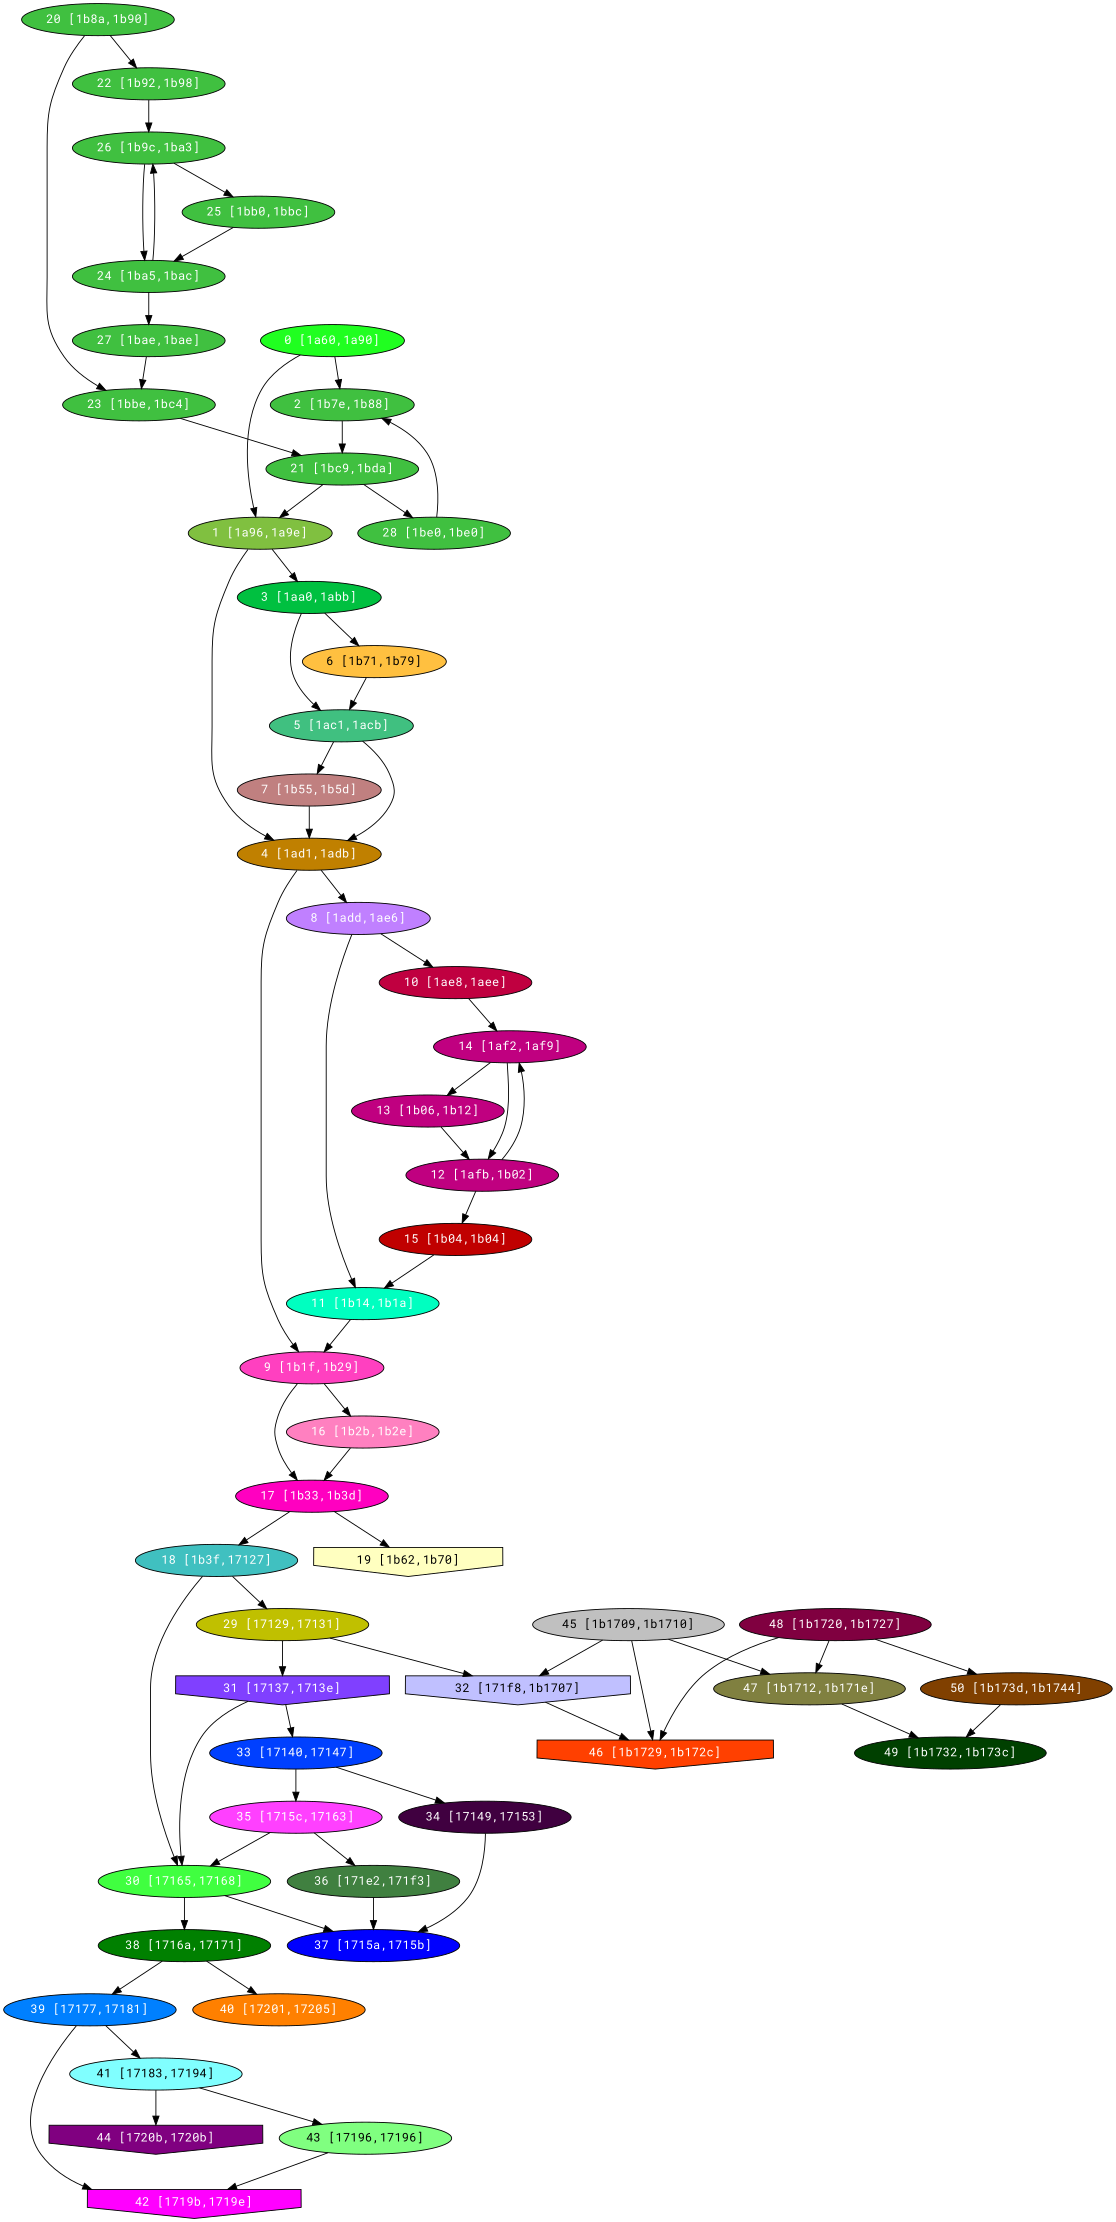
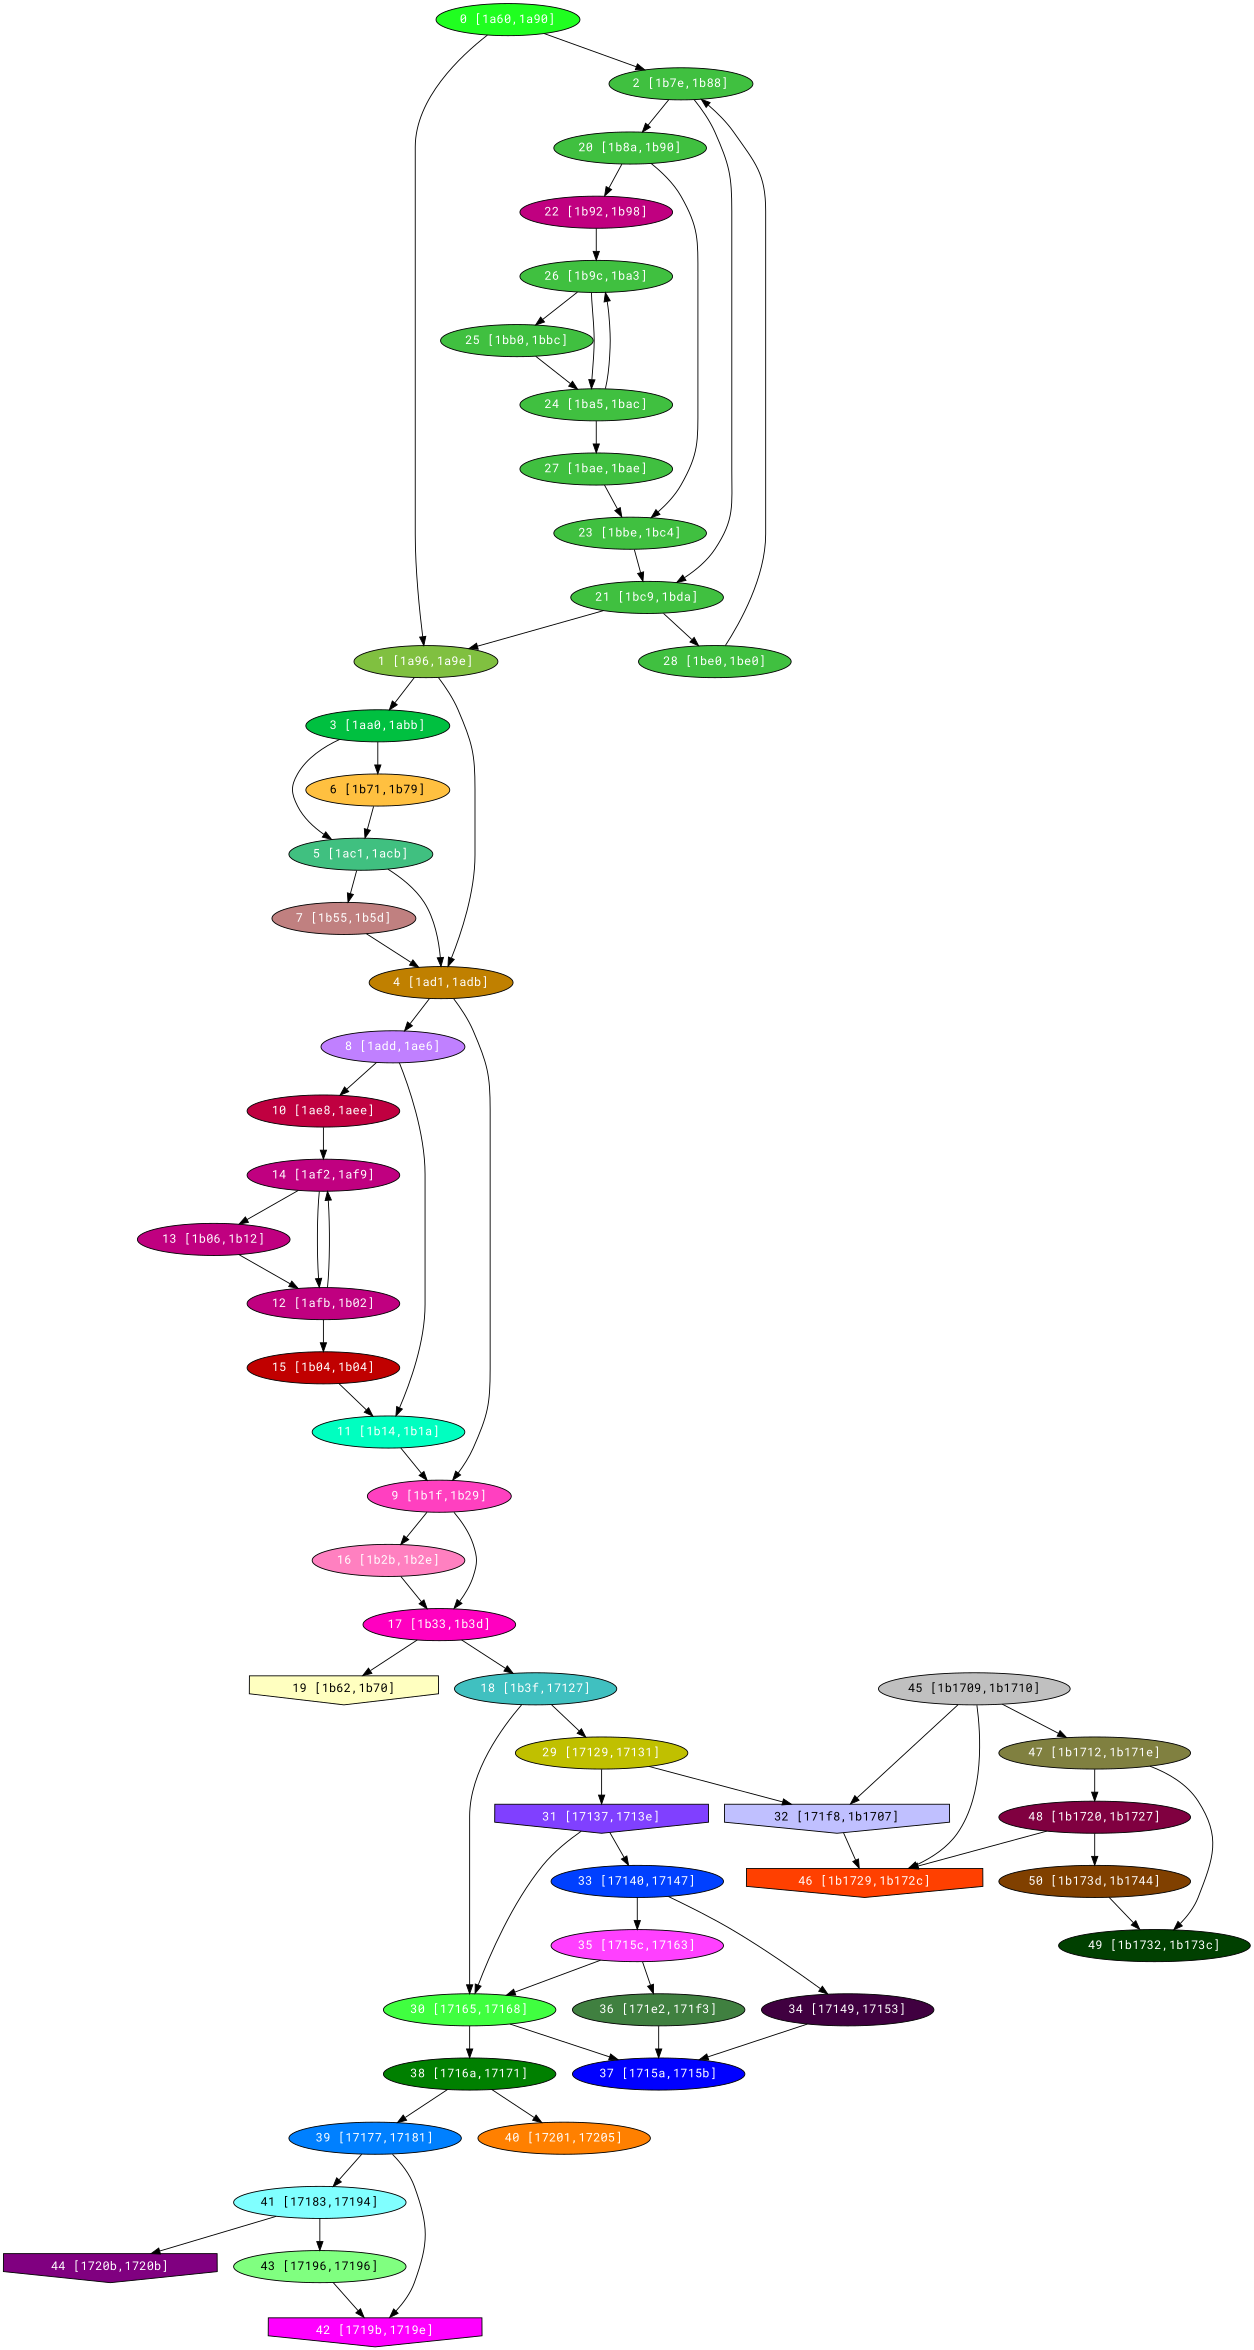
(149, 84) -> (596, 212)
none -> (658, 112)
(824, 1653) -> (1095, 1781)
